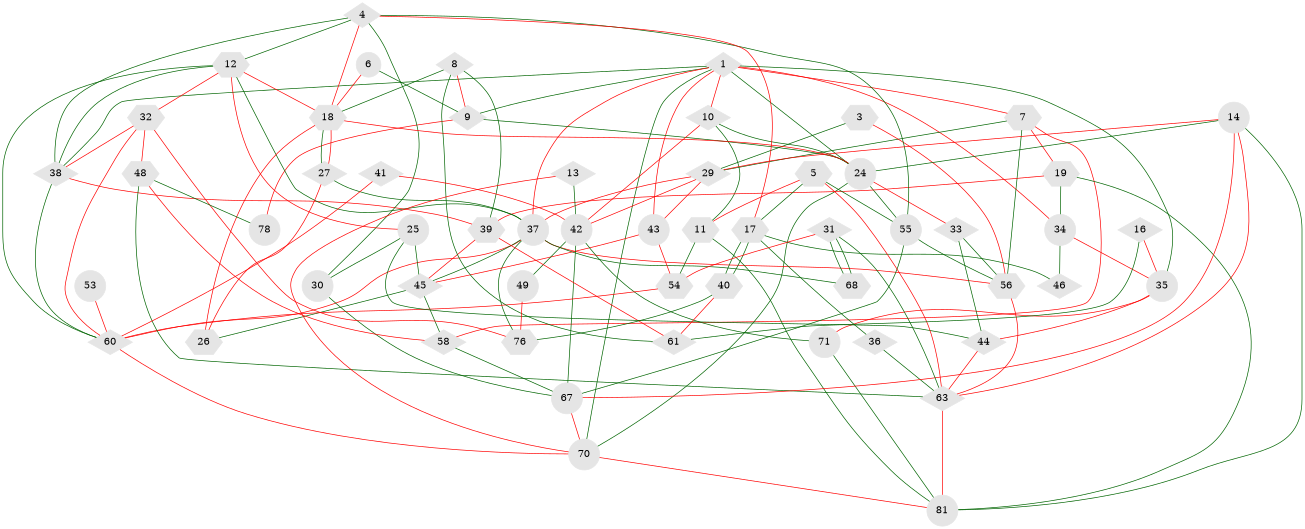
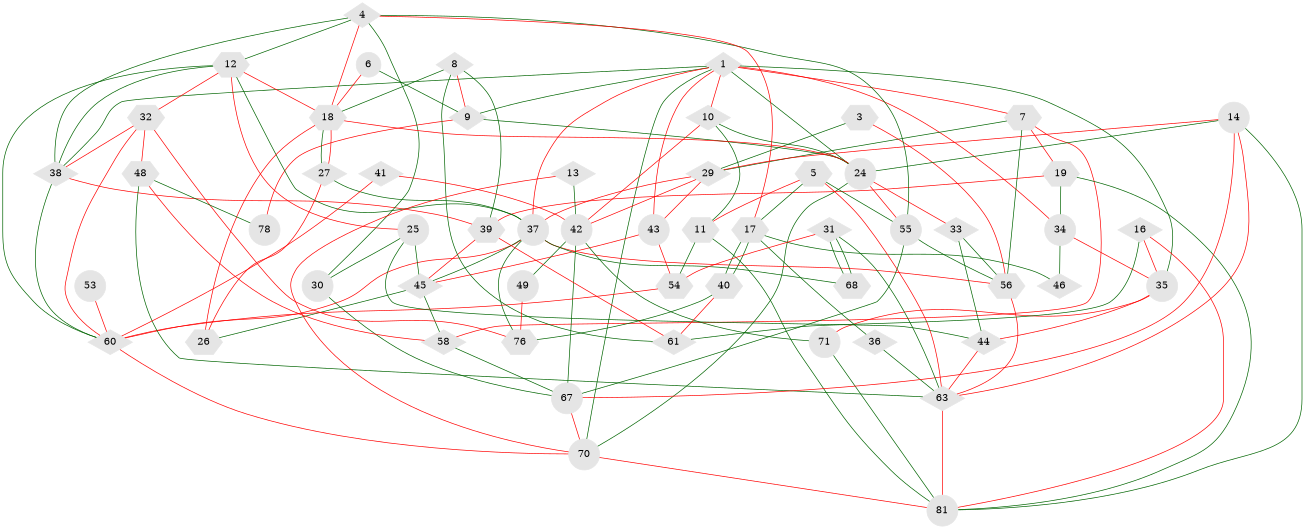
(883, 202) -> (883, 202)
none -> (1190, 439)
